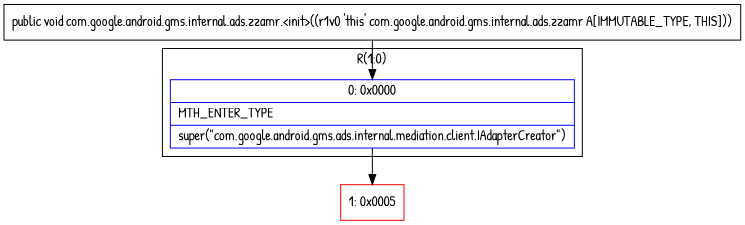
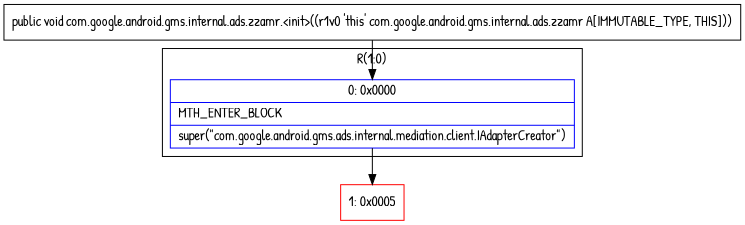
(226, 113) -> (231, 113)
